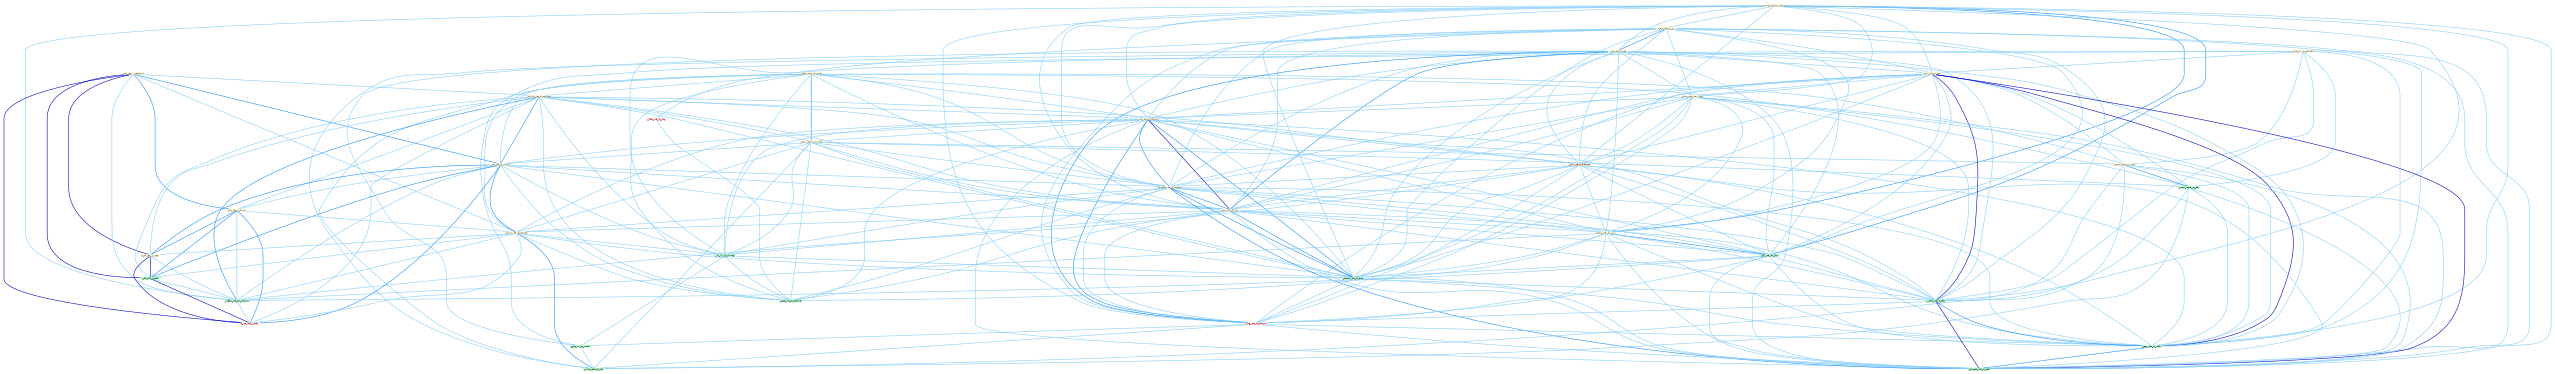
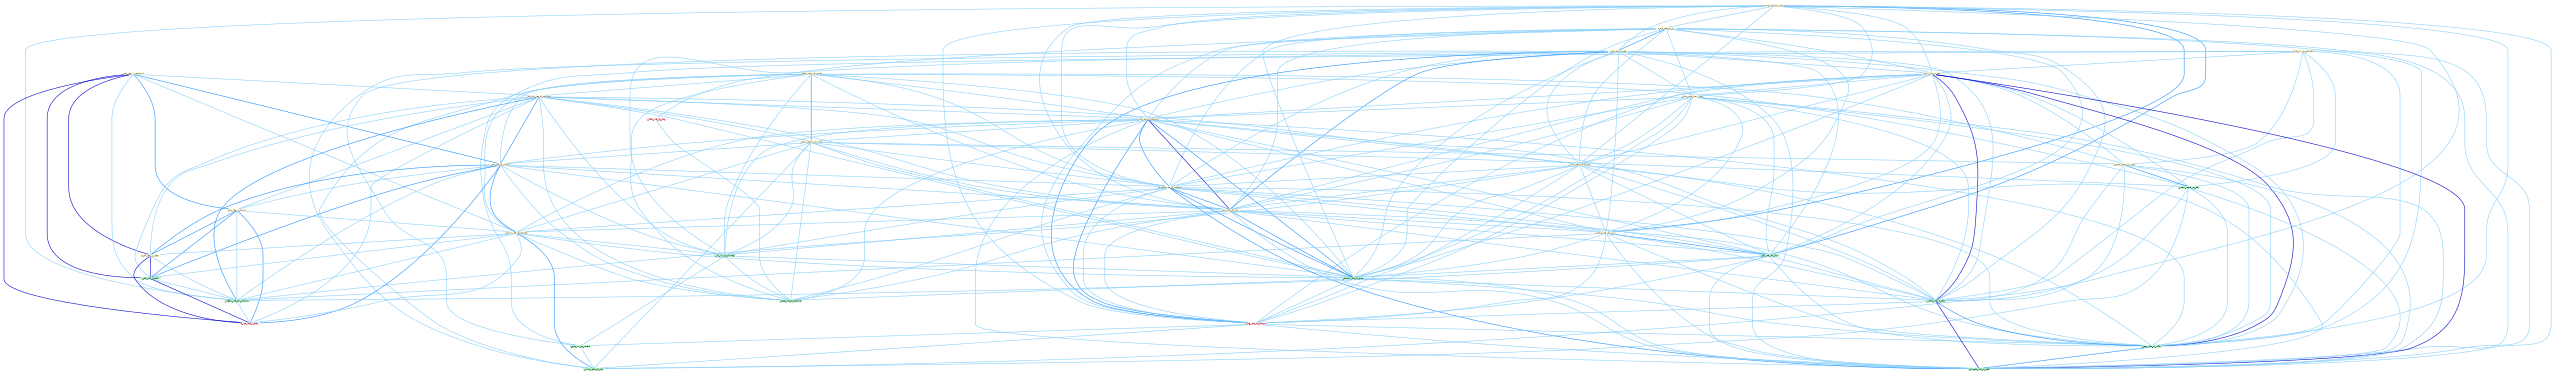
(1580, 165) -> (1580, 165)
(1206, 290) -> (1072, 290)
